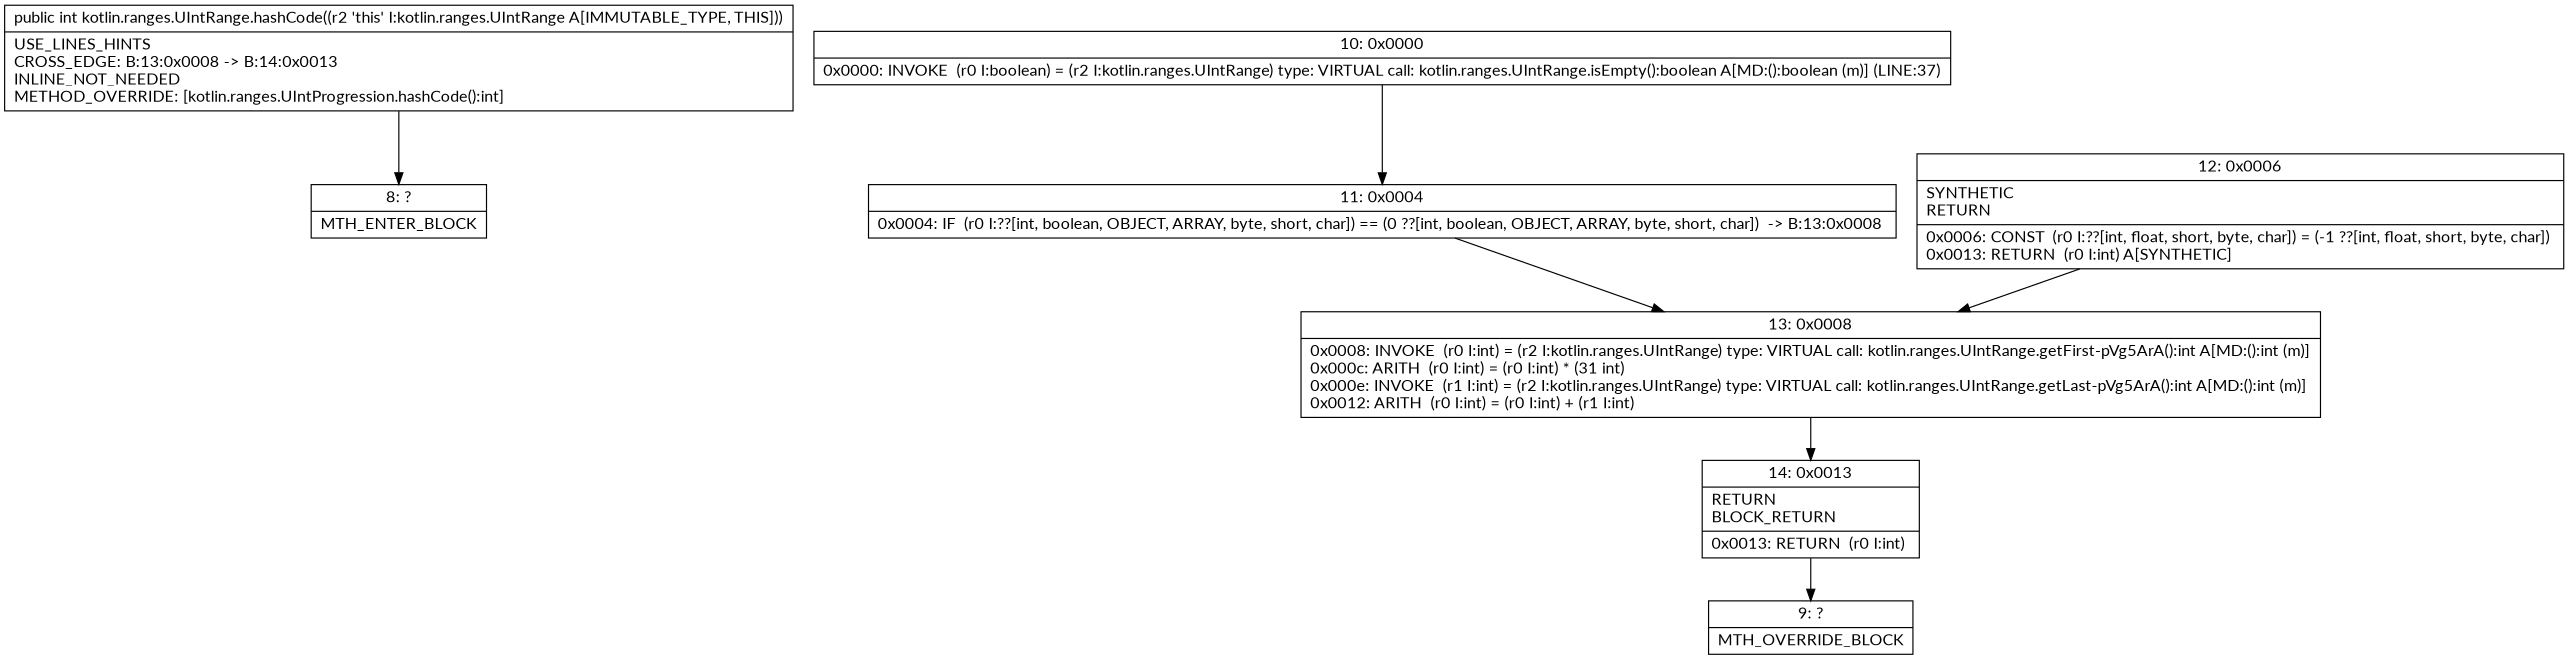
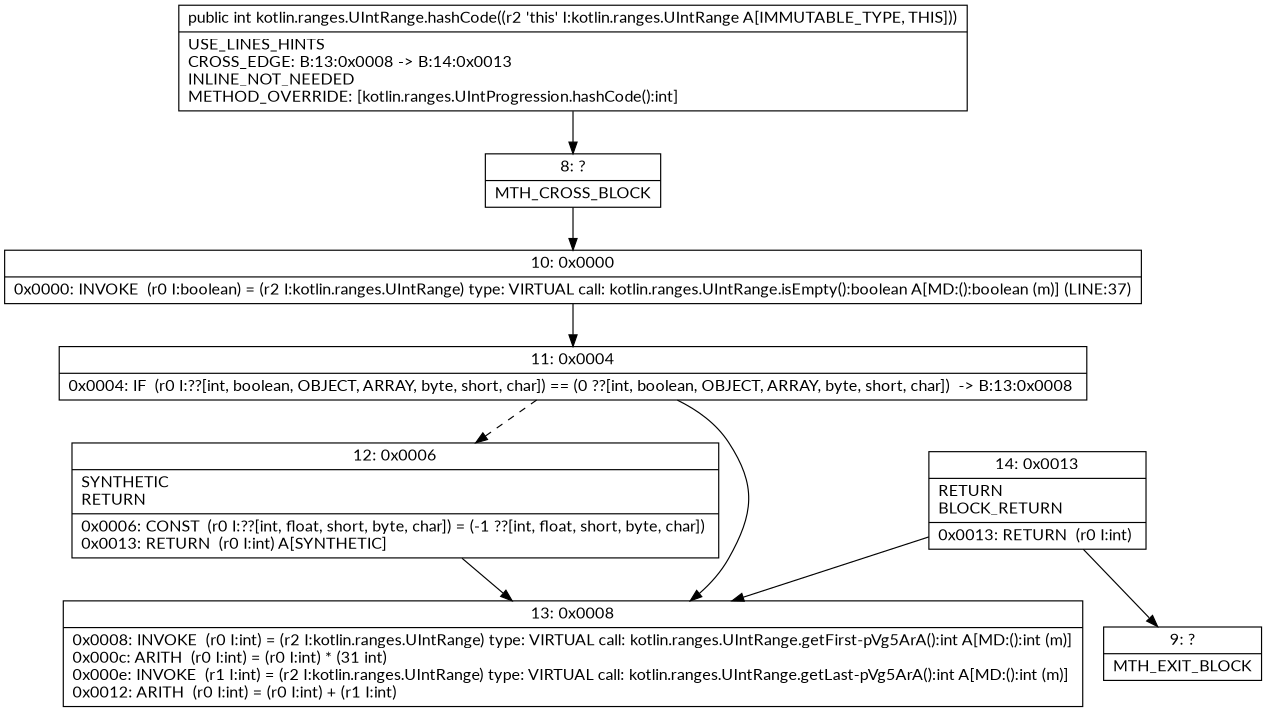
none -> (573, 223)
(399, 224) -> (573, 193)
none -> (511, 418)
(1811, 433) -> (836, 567)
(1811, 640) -> (1183, 666)
